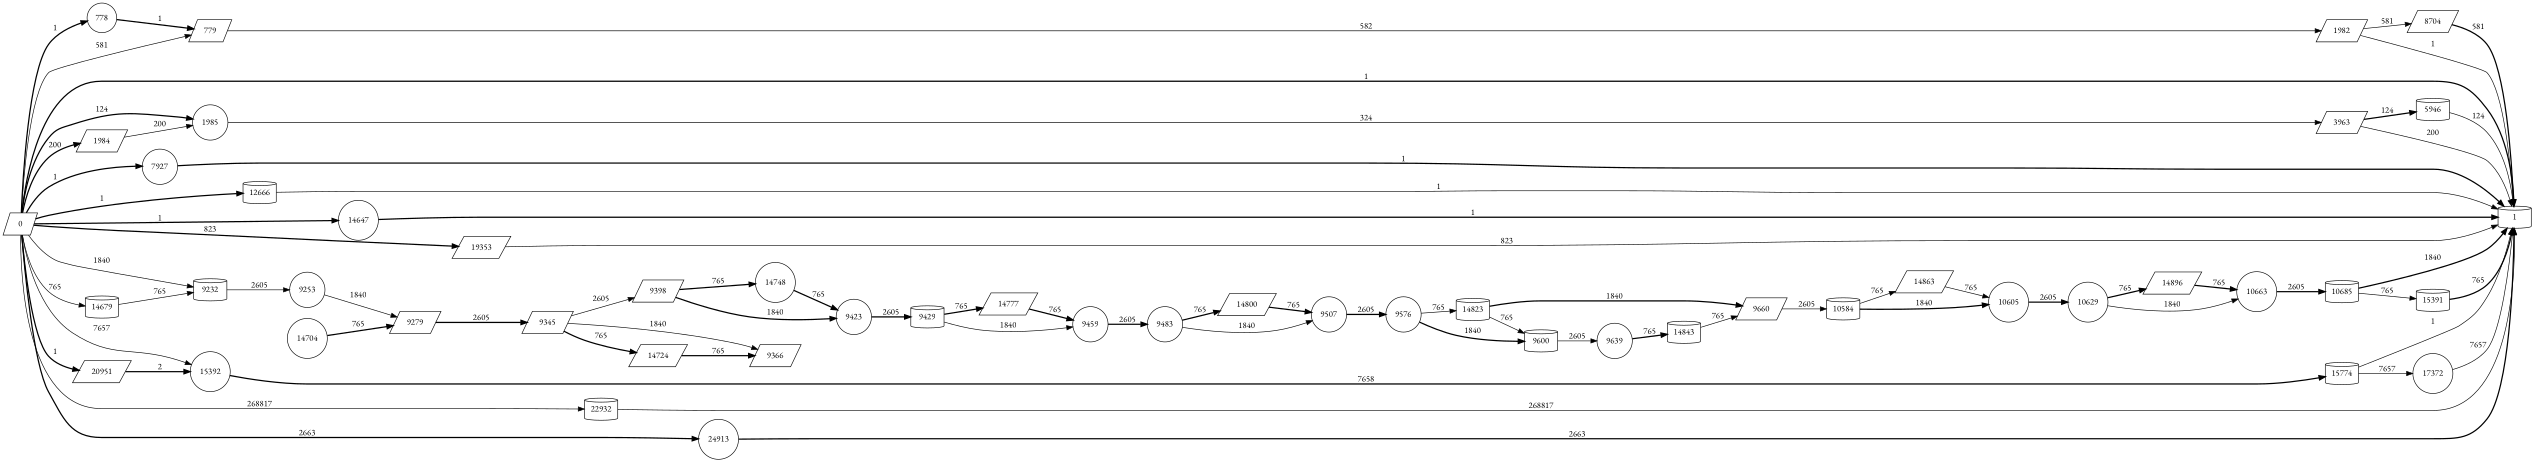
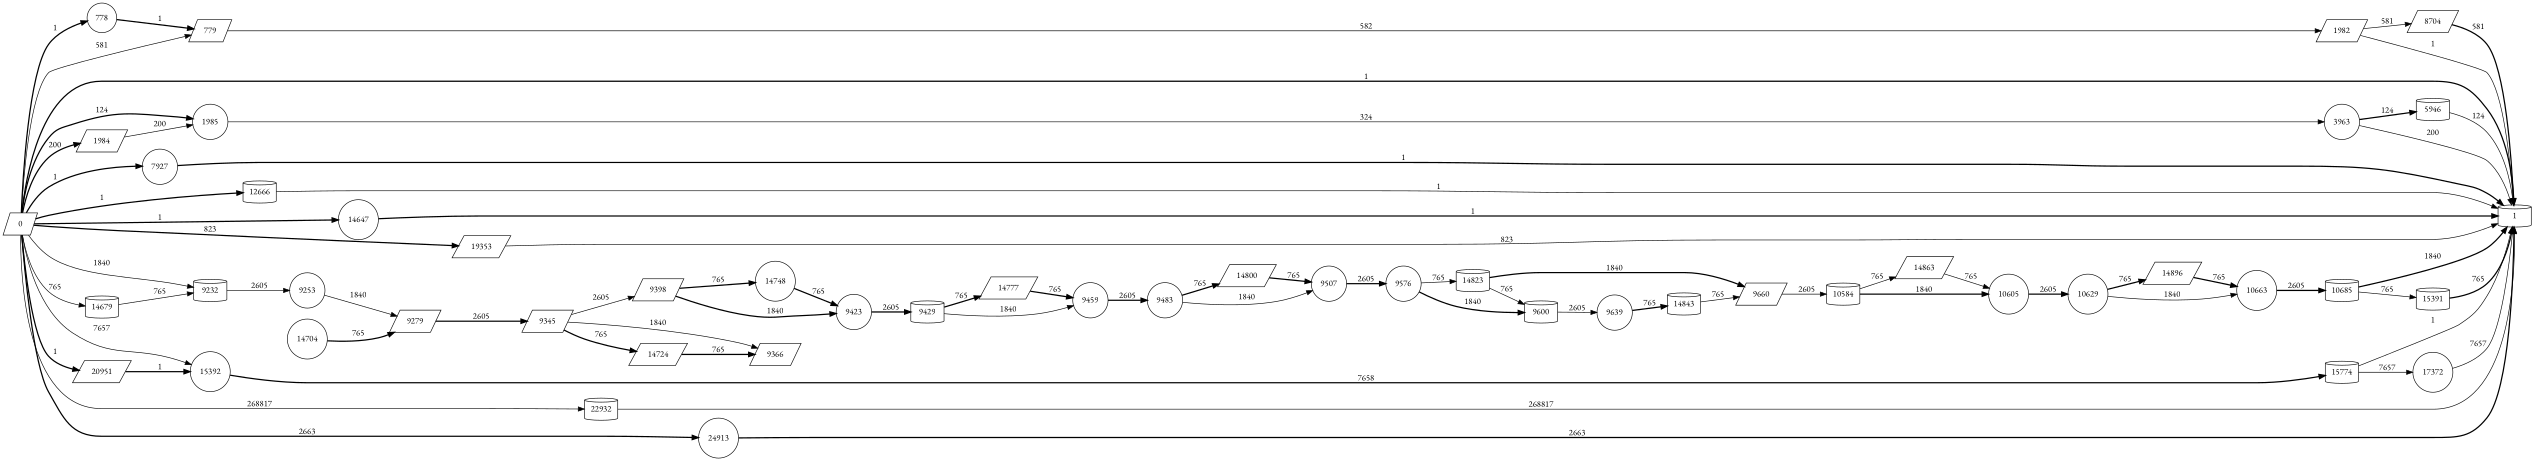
(2342, 122) -> (2342, 122)
(160, 367) -> (160, 367)
